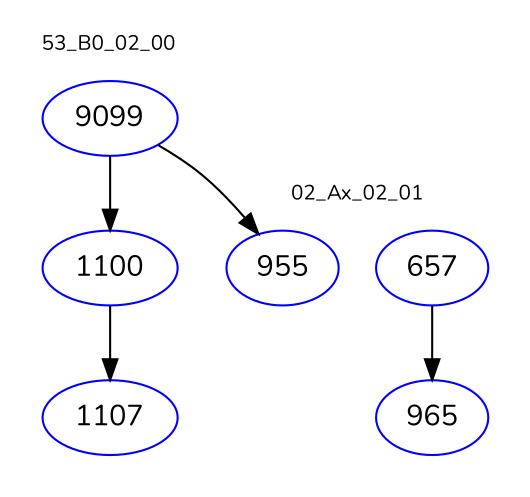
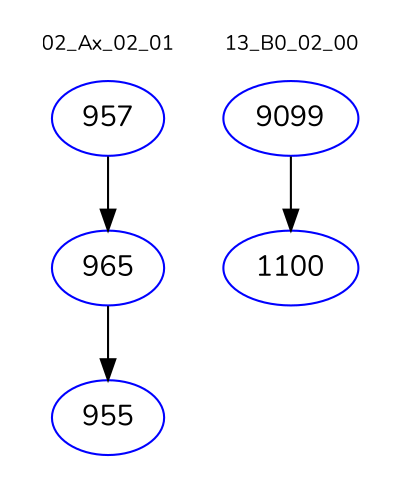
(109, 45) -> (292, 45)
(223, 195) -> (108, 333)
(432, 268) -> (108, 118)
(110, 418) -> none
